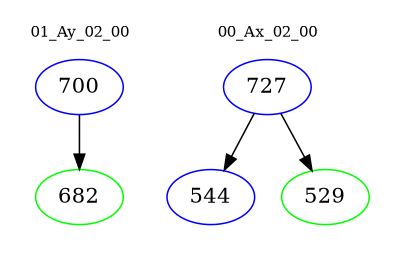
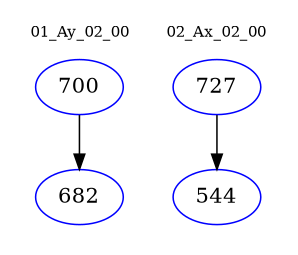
(268, 33) -> (217, 33)
(79, 197) -> (79, 197)
(325, 197) -> none
